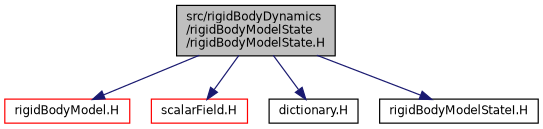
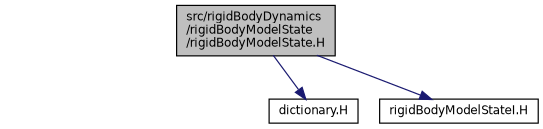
(67, 111) -> none
(199, 111) -> none
